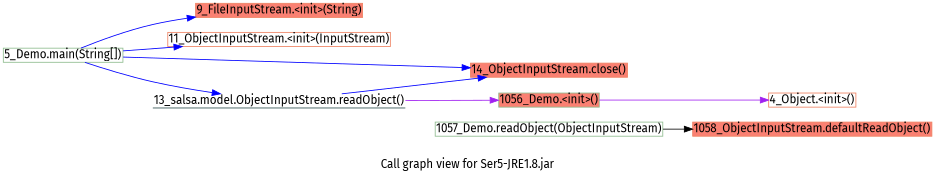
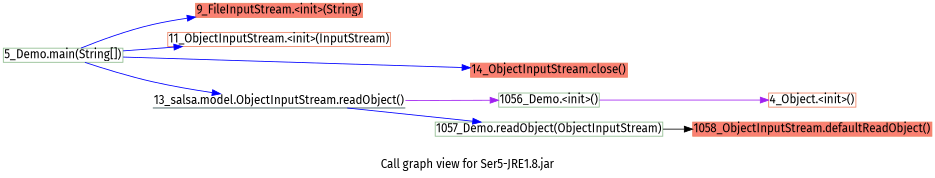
(410, 86) -> (410, 115)
(549, 100) -> (549, 100)
